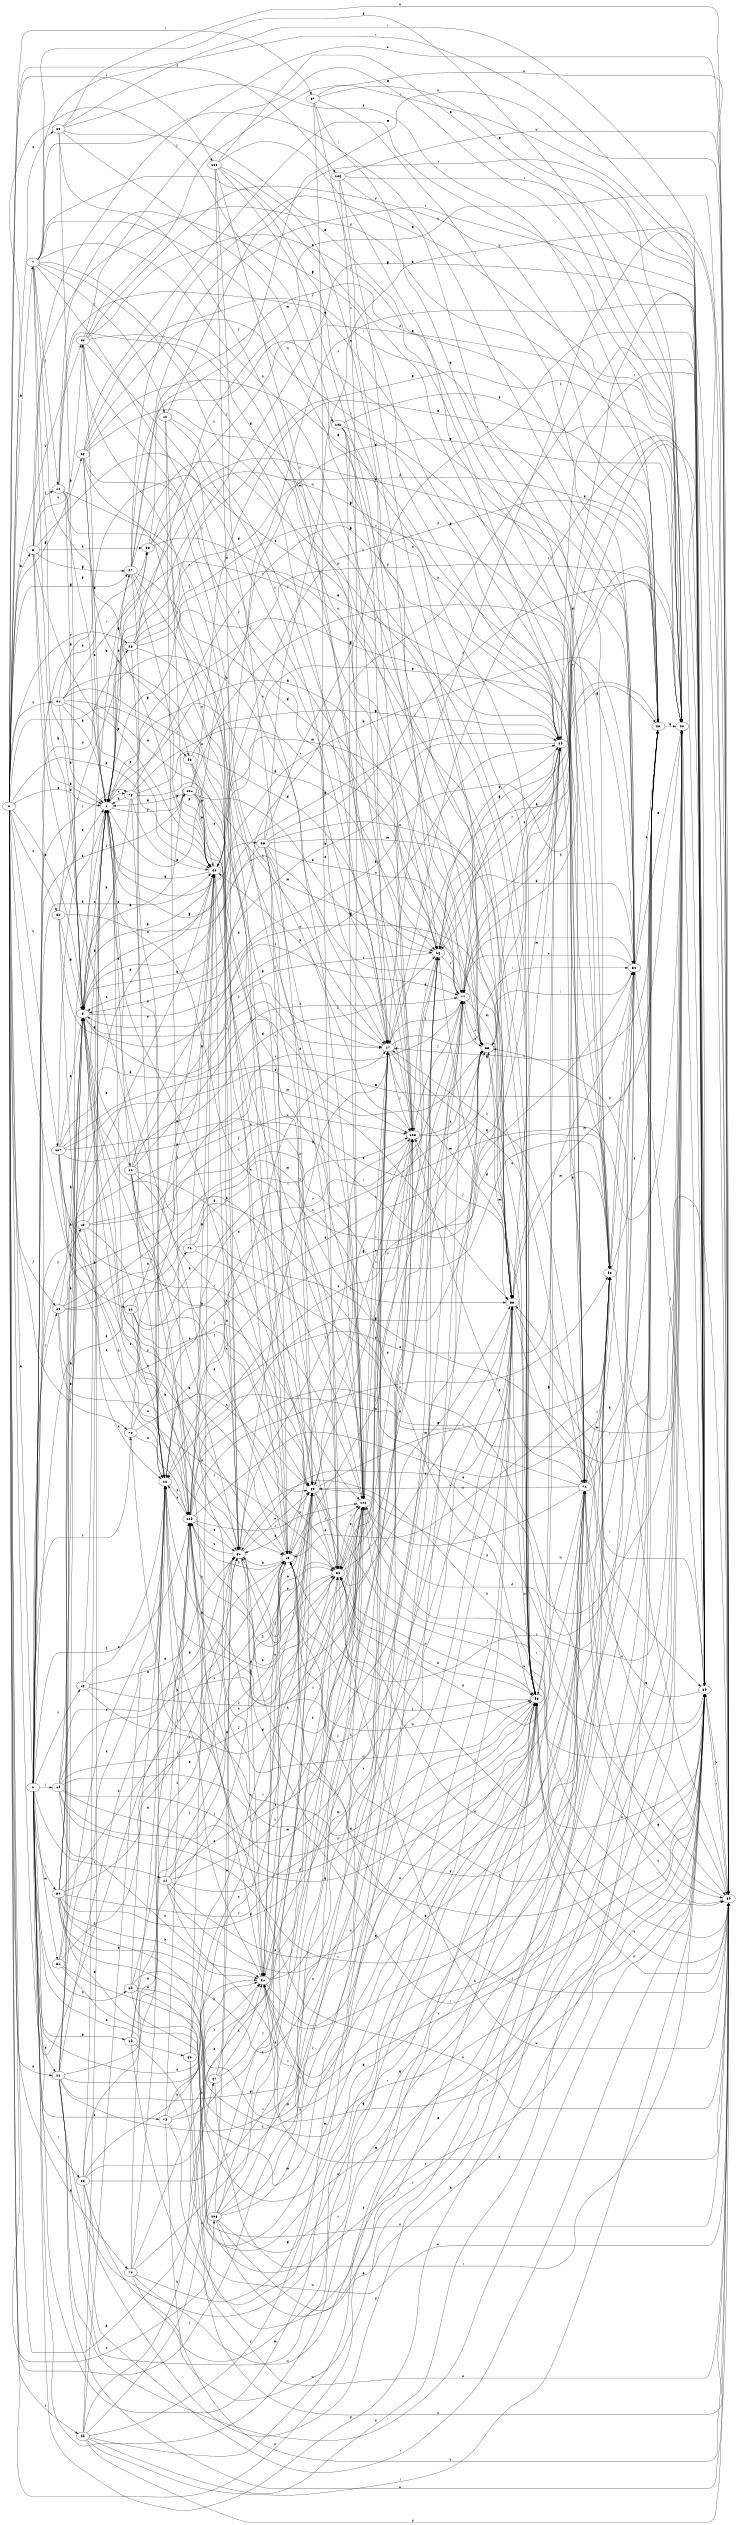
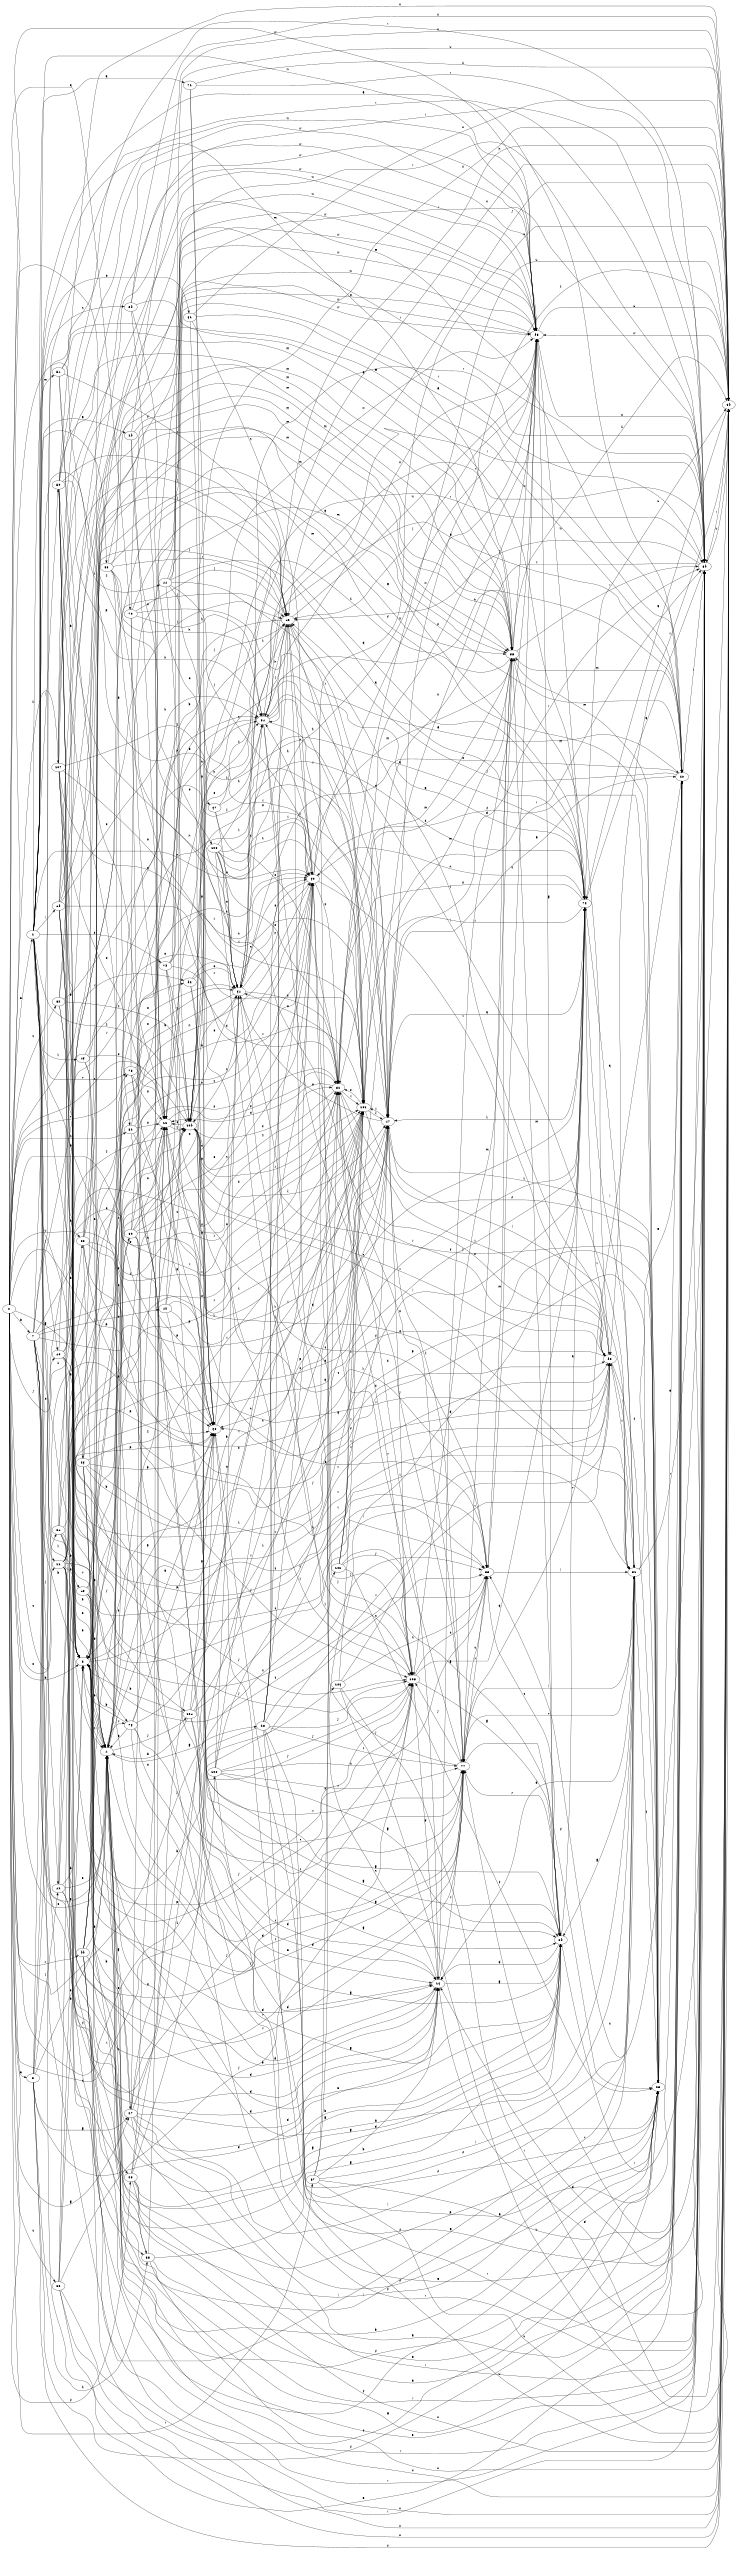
(94, 1495) -> (121, 846)
(407, 1651) -> (286, 1327)
(148, 1672) -> (148, 417)
